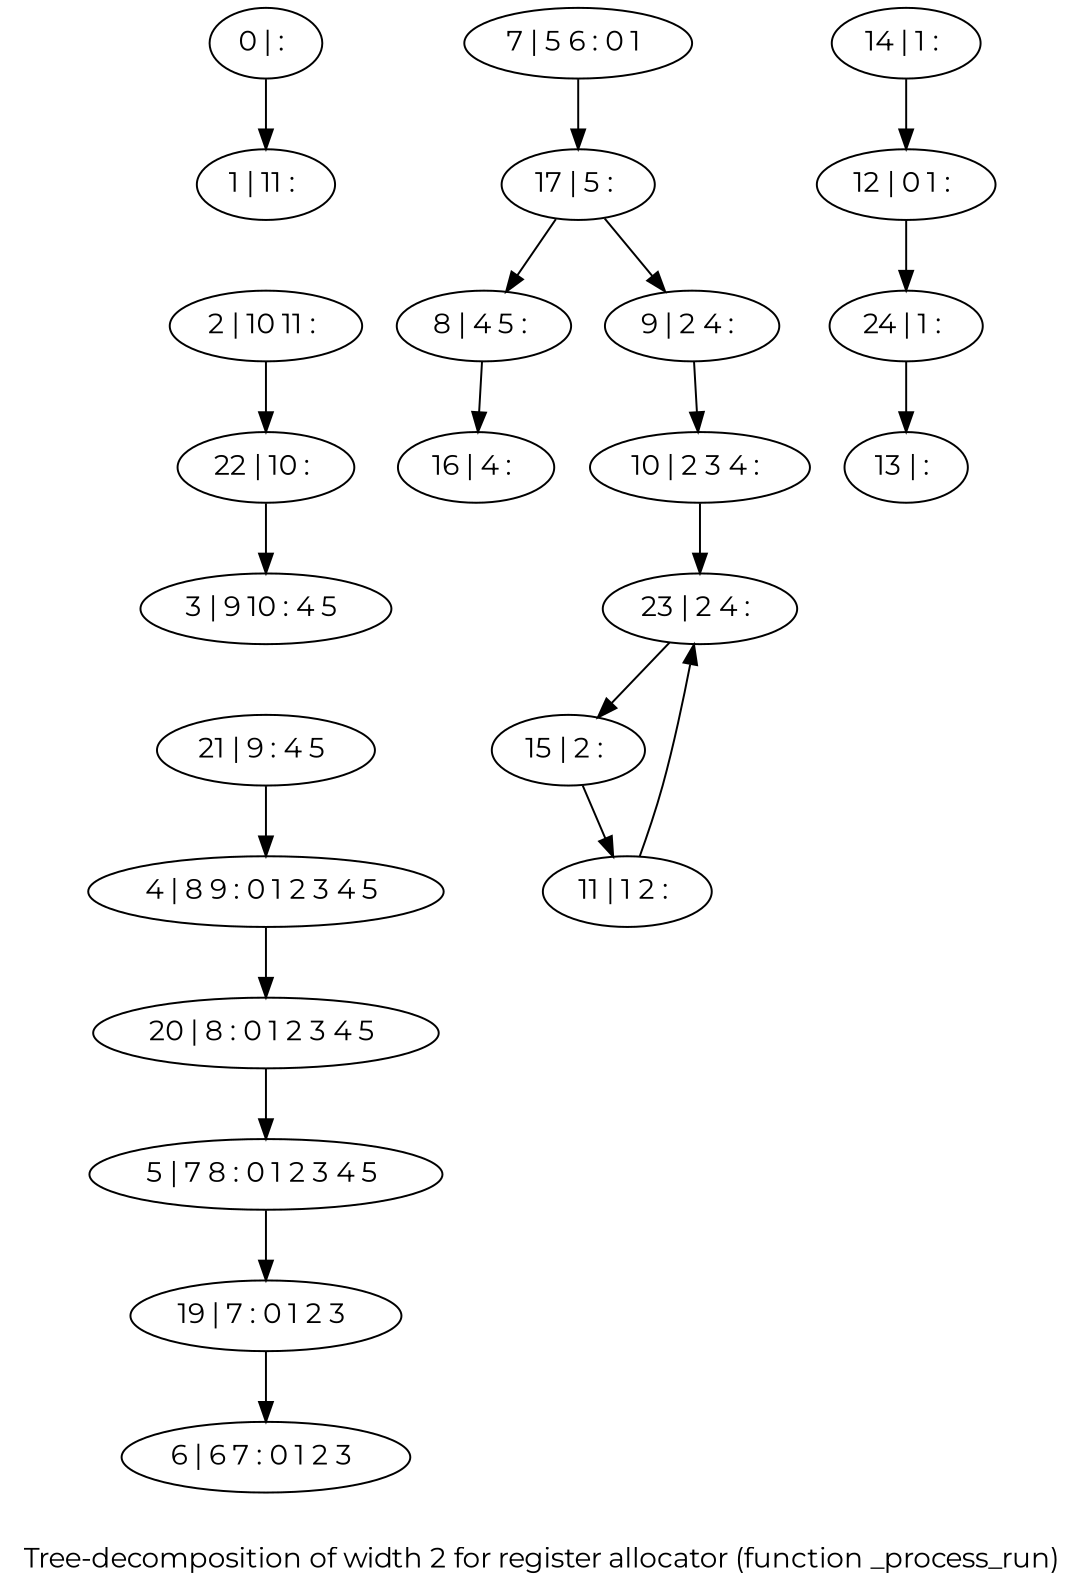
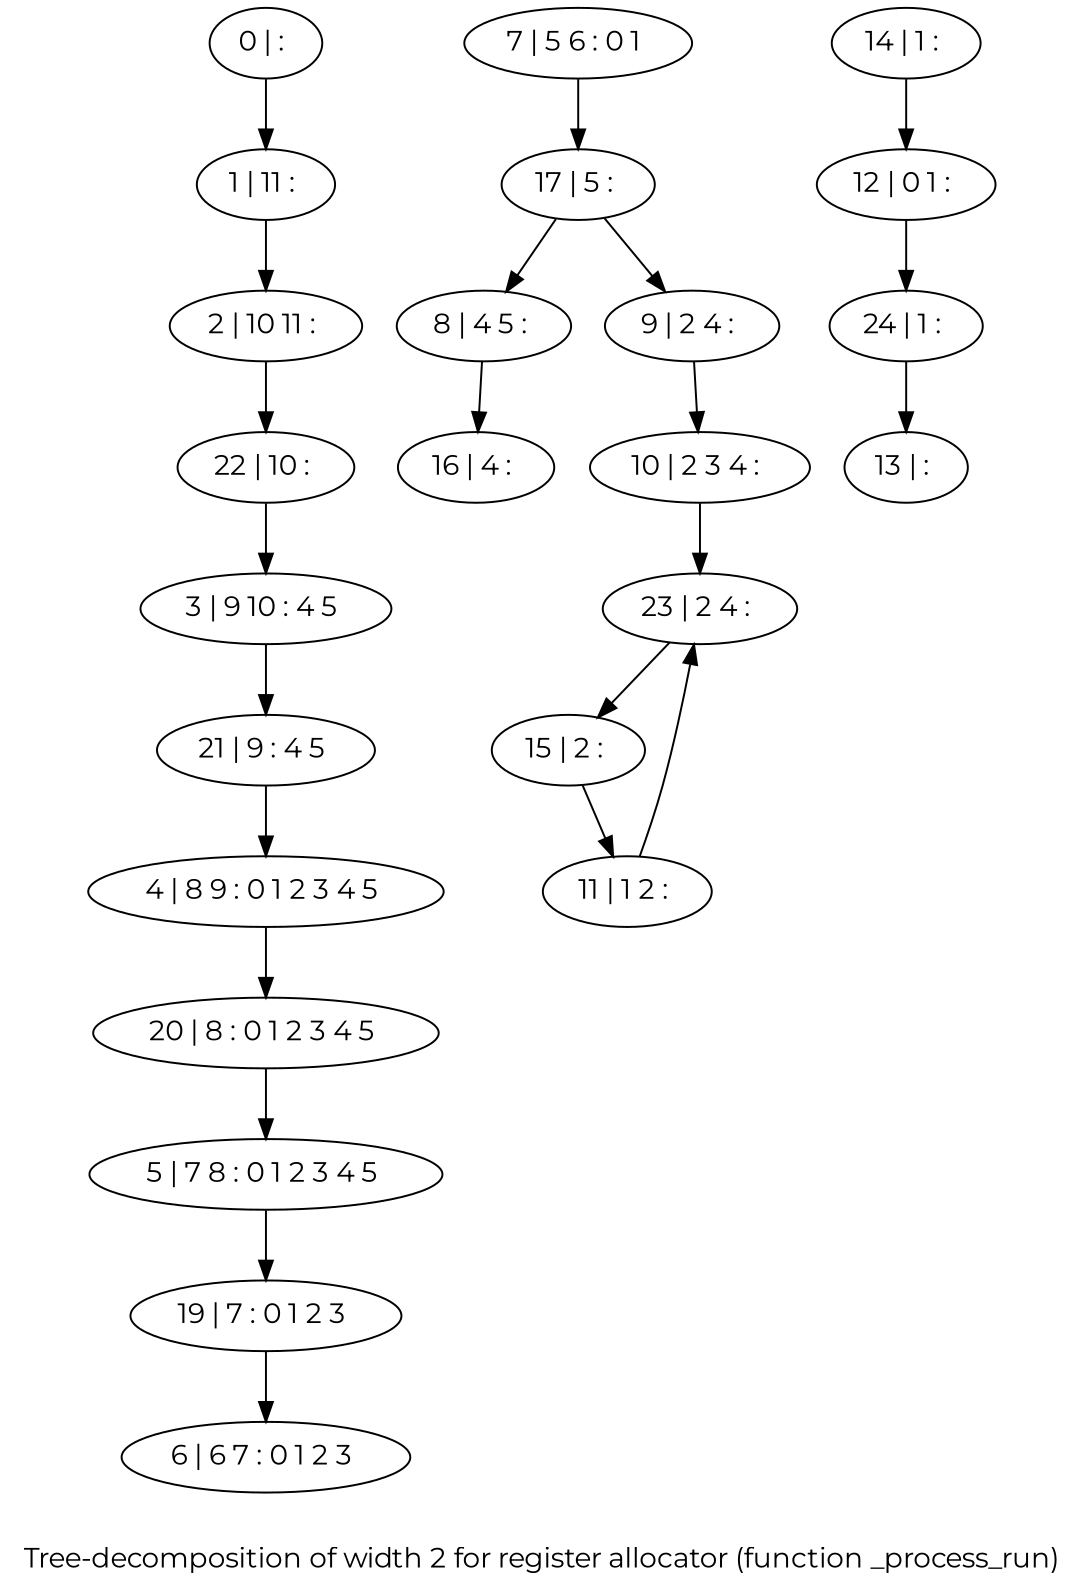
none -> (266, 246)
none -> (266, 670)
